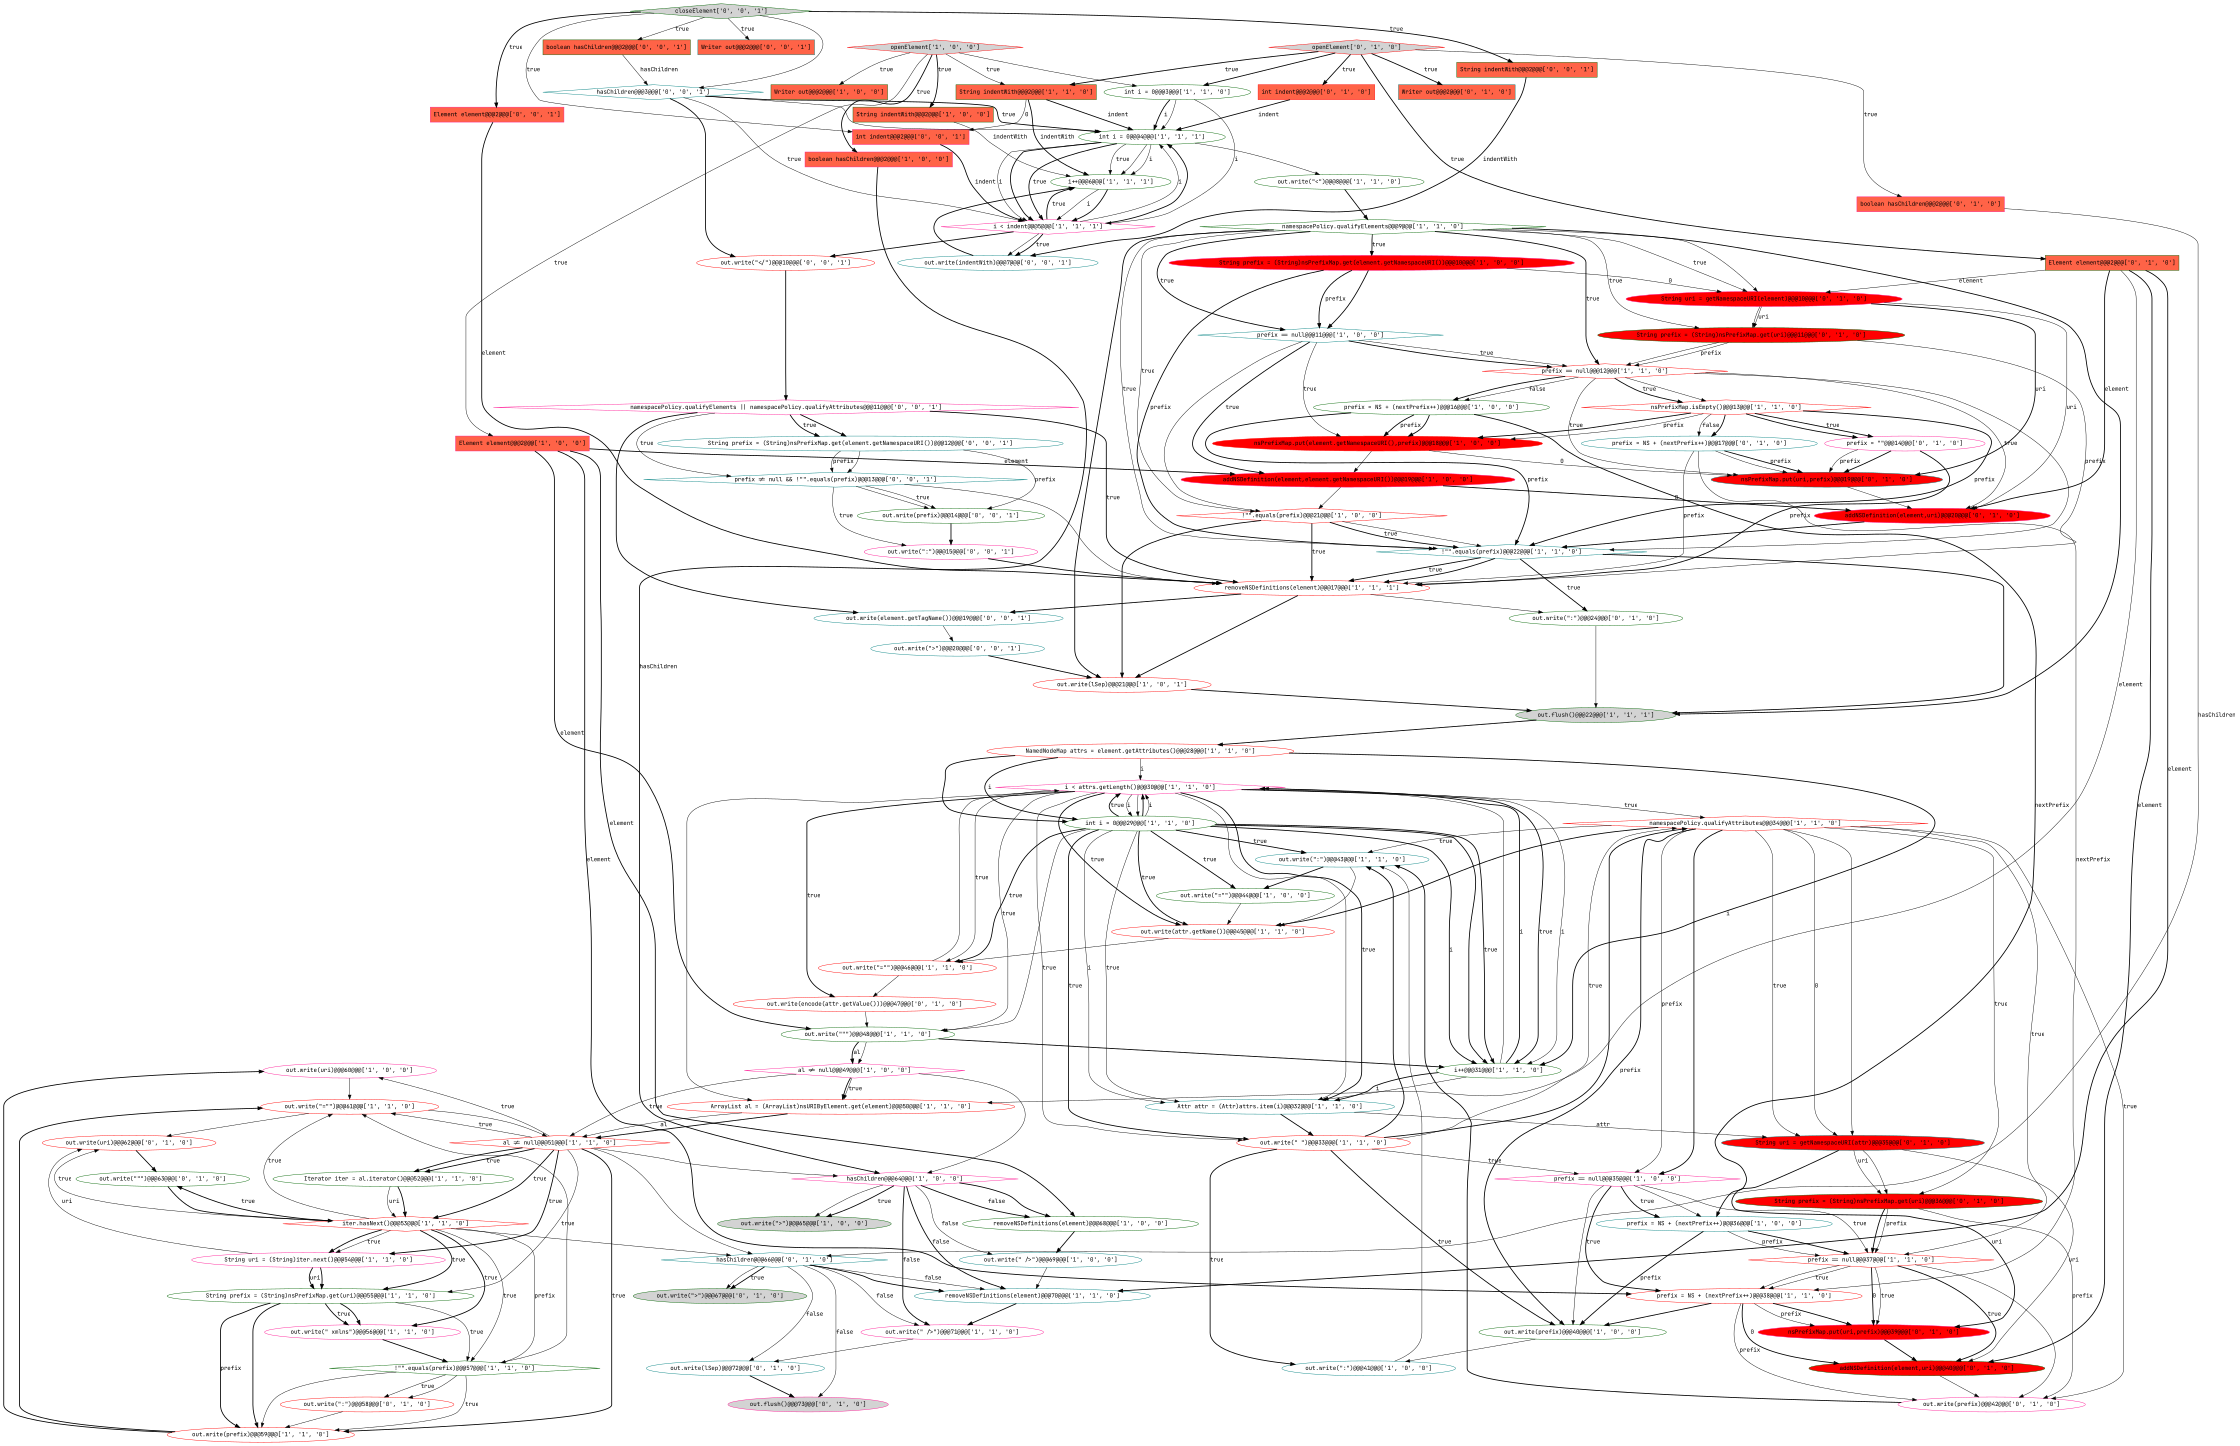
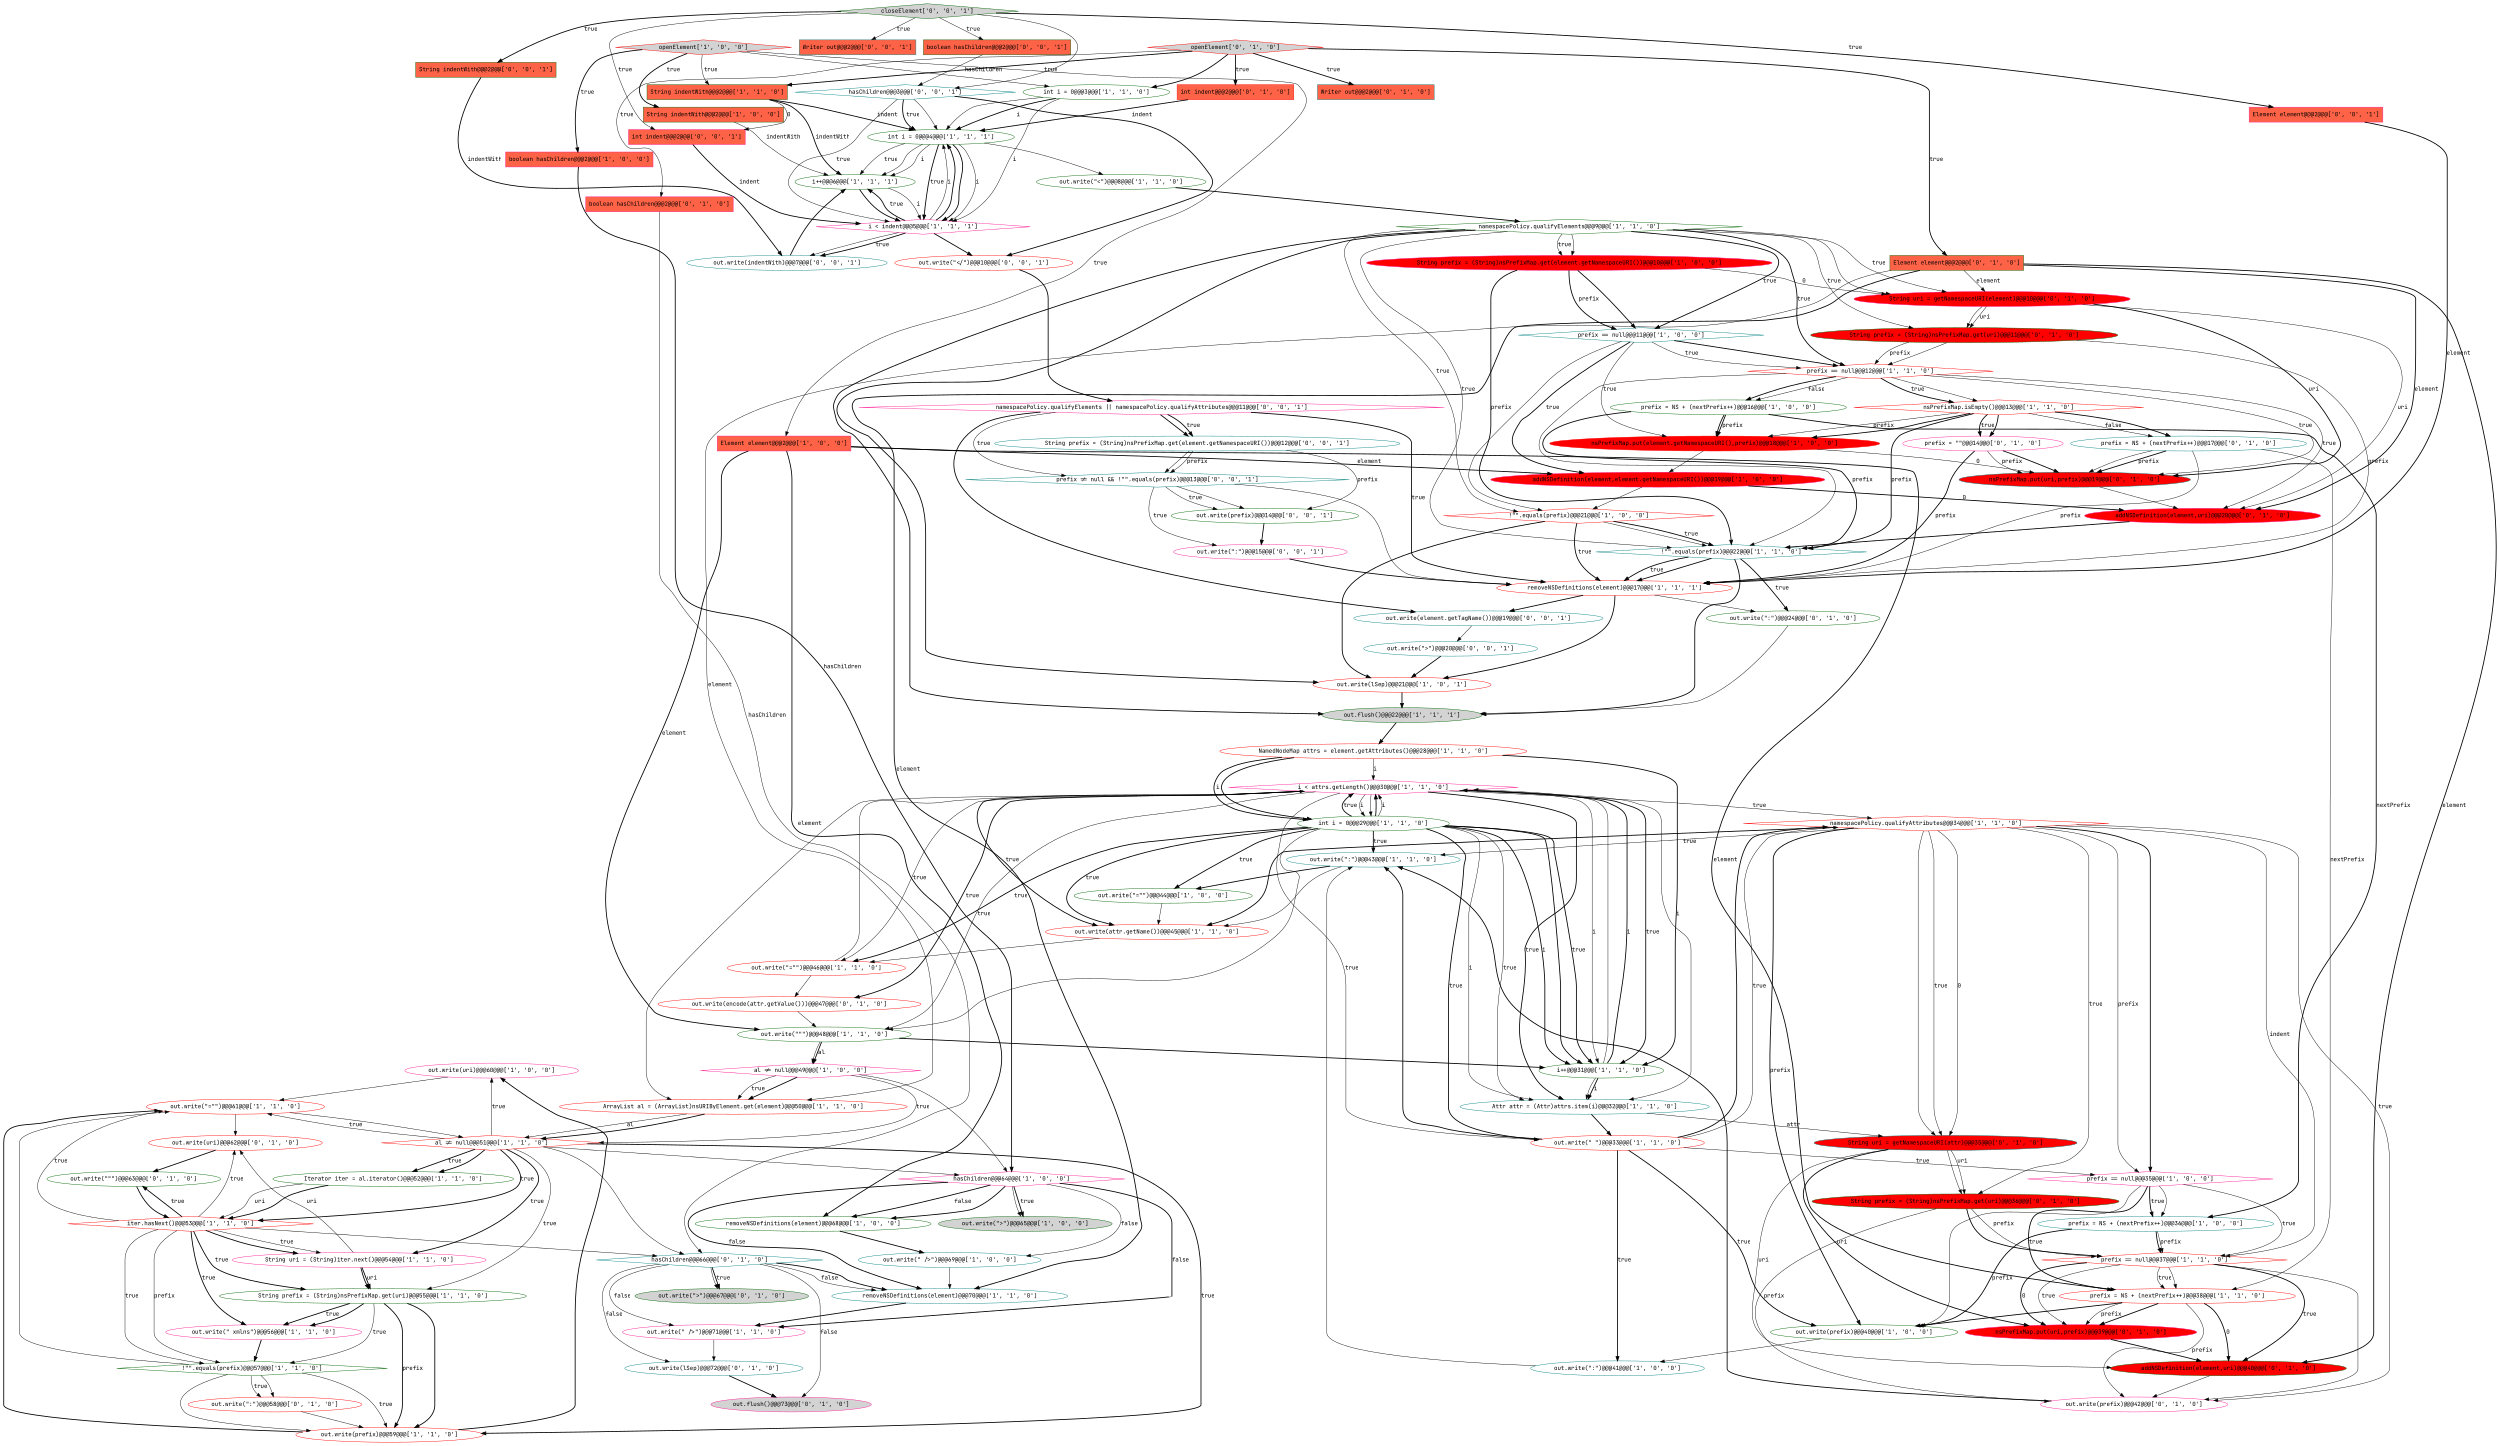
(829, 92) -> none
(2038, 1034) -> (2280, 1034)
